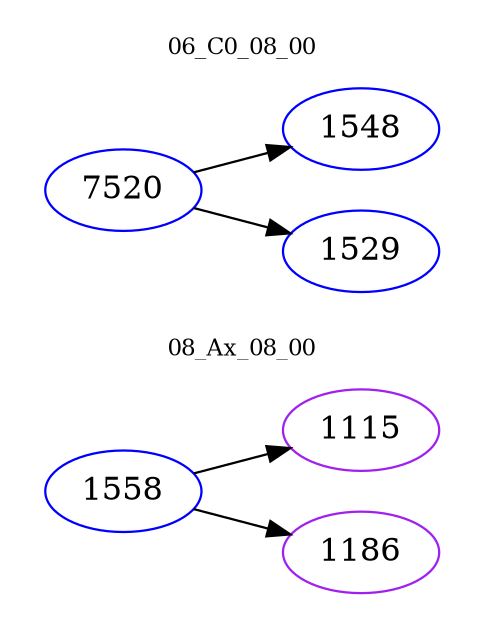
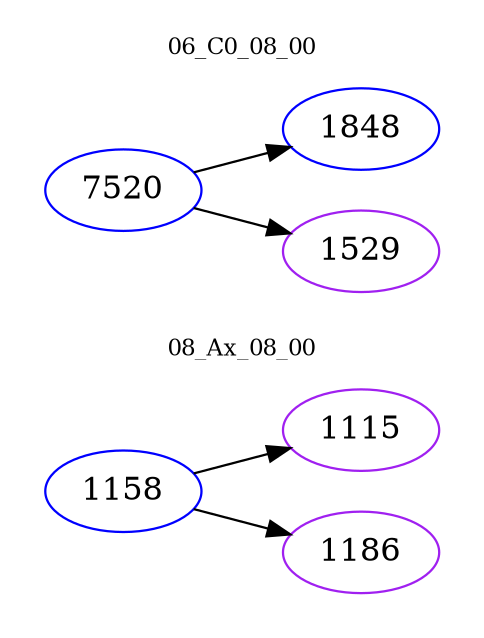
(361, 129) -> (361, 129)
(361, 251) -> (361, 251)
(123, 491) -> (123, 491)
